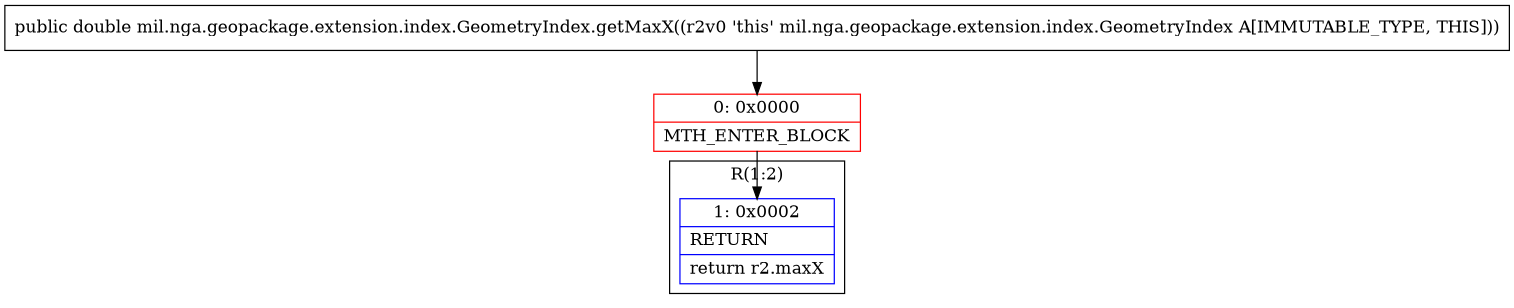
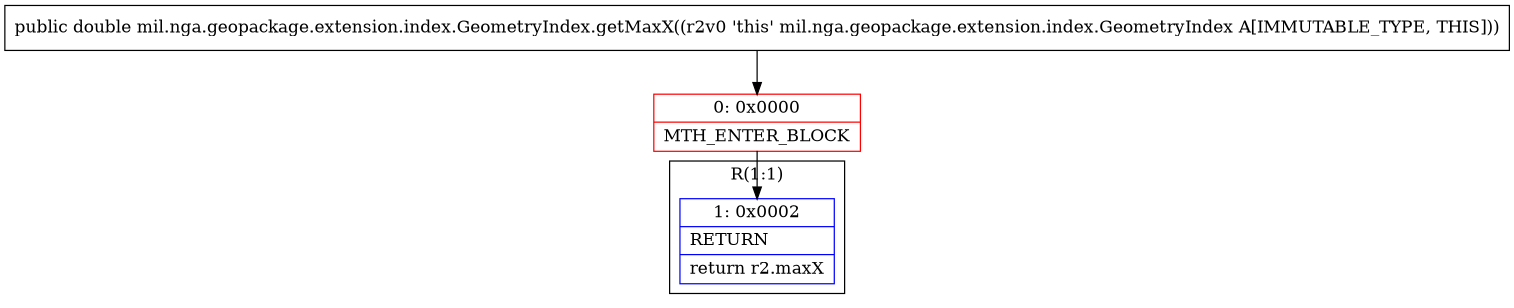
(757, 175) -> (757, 175)
